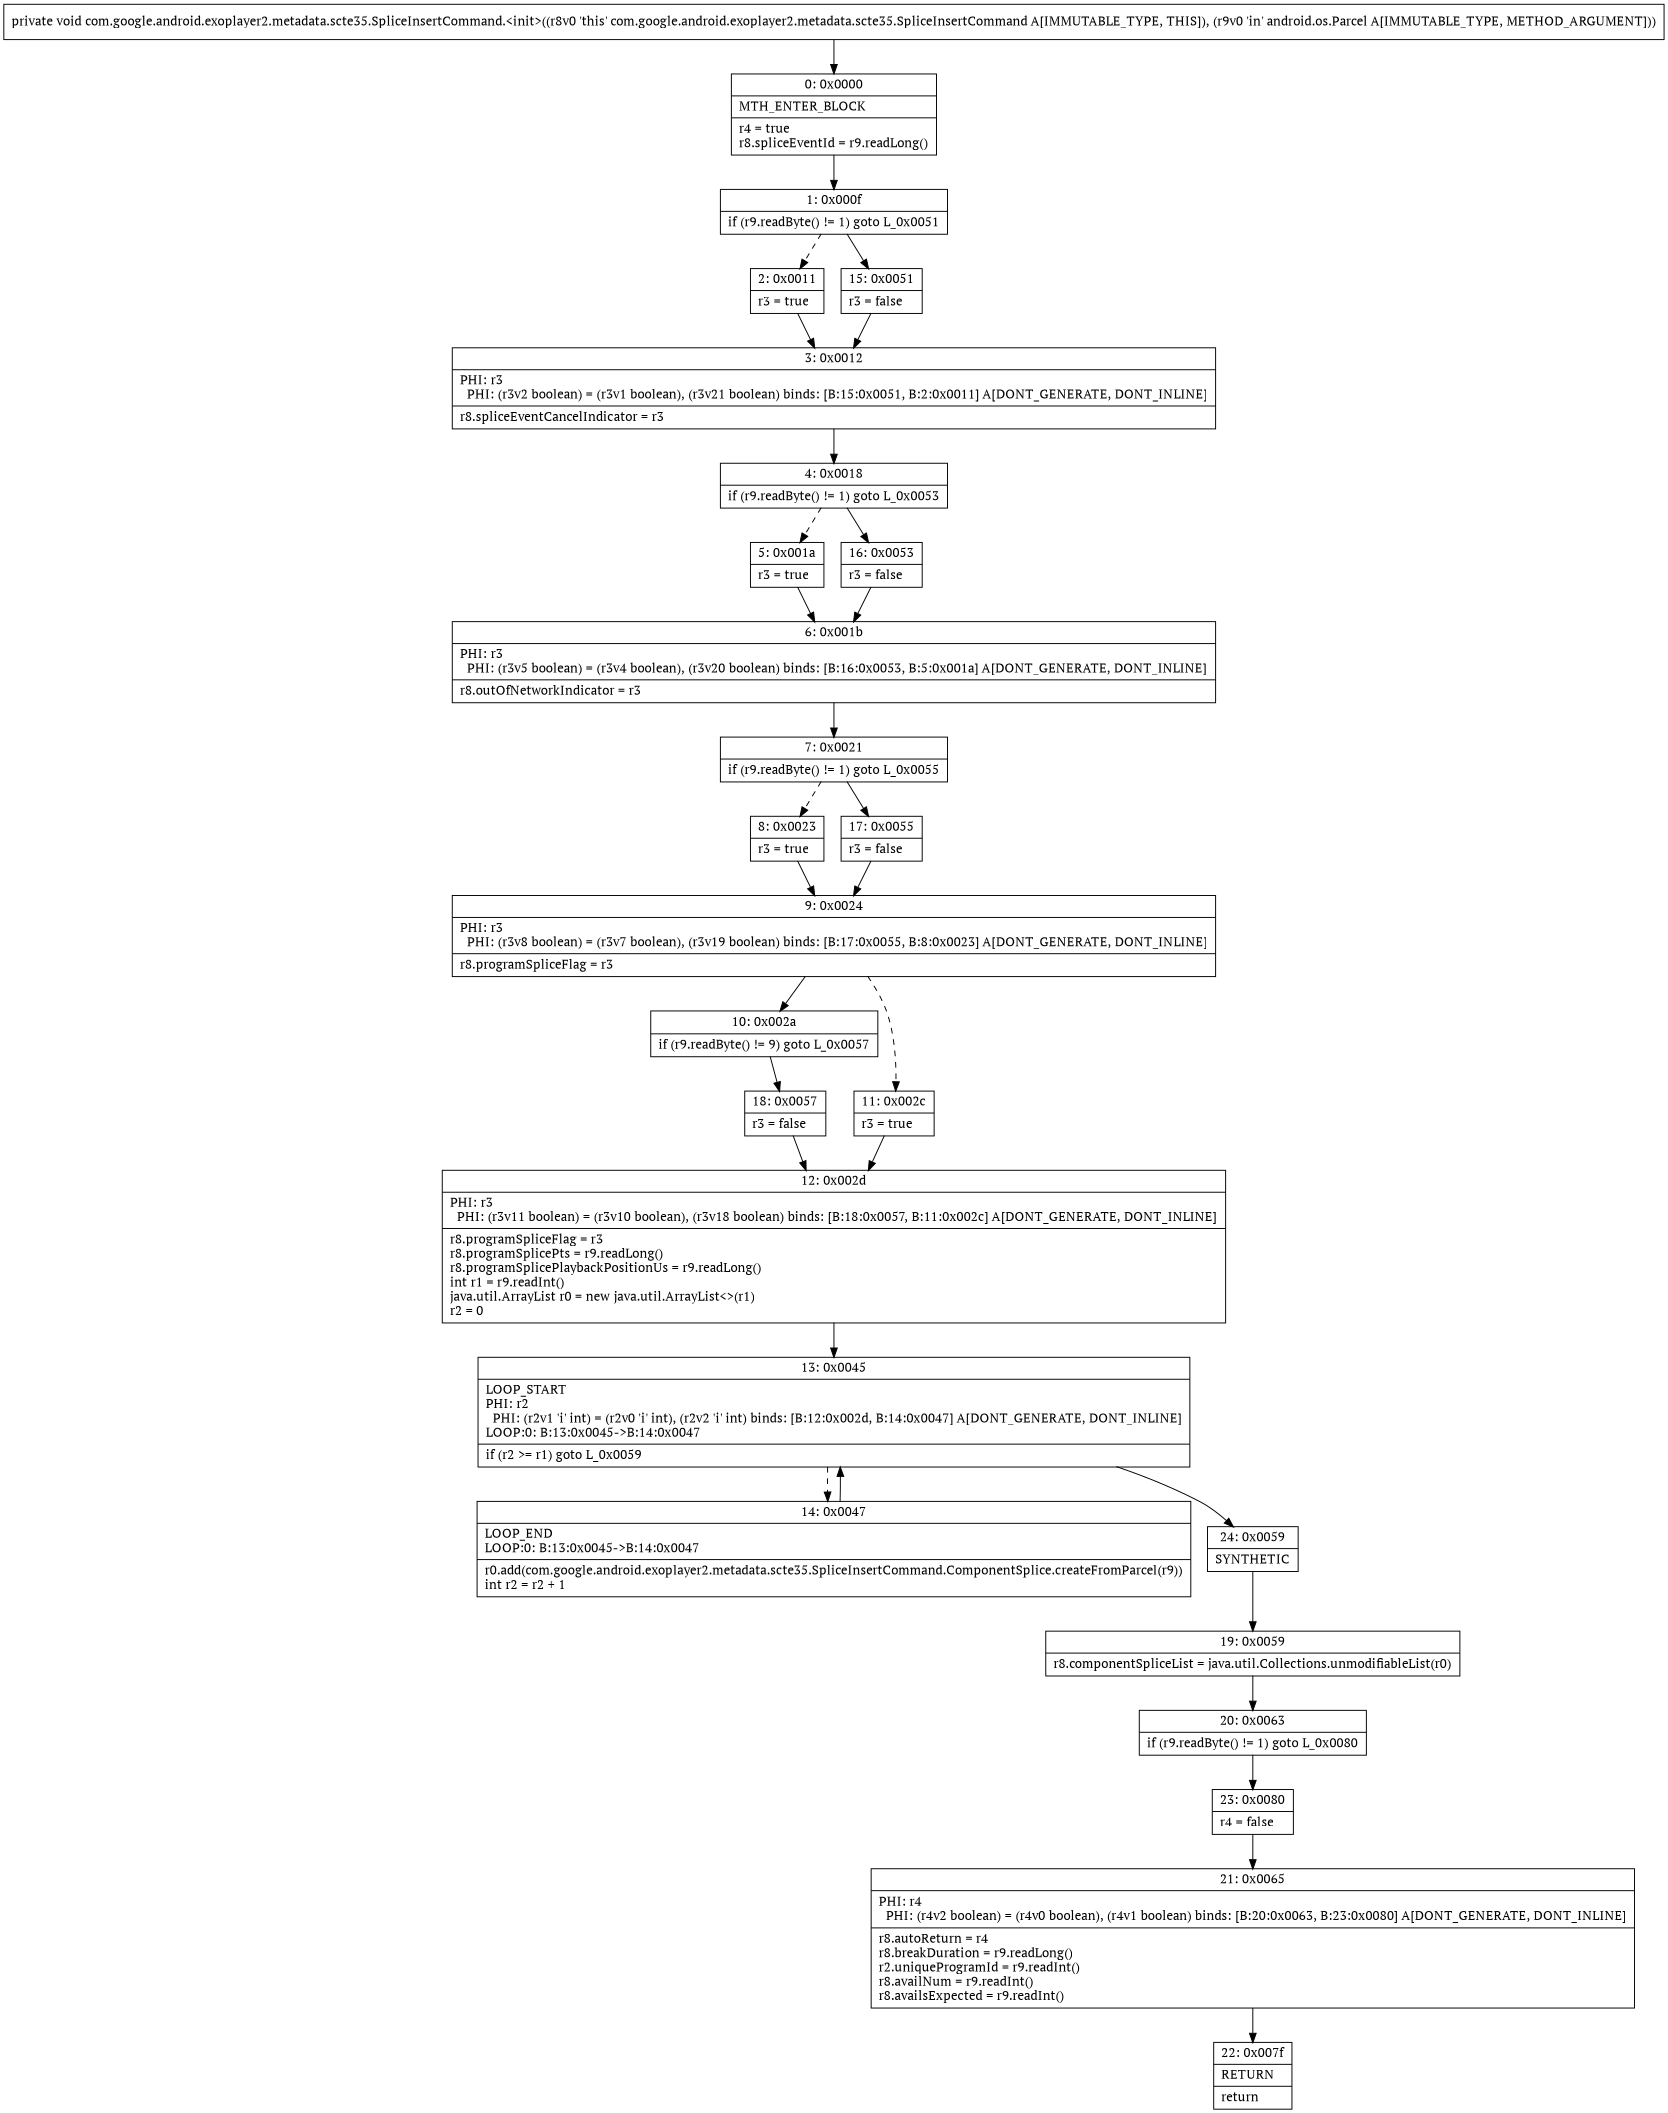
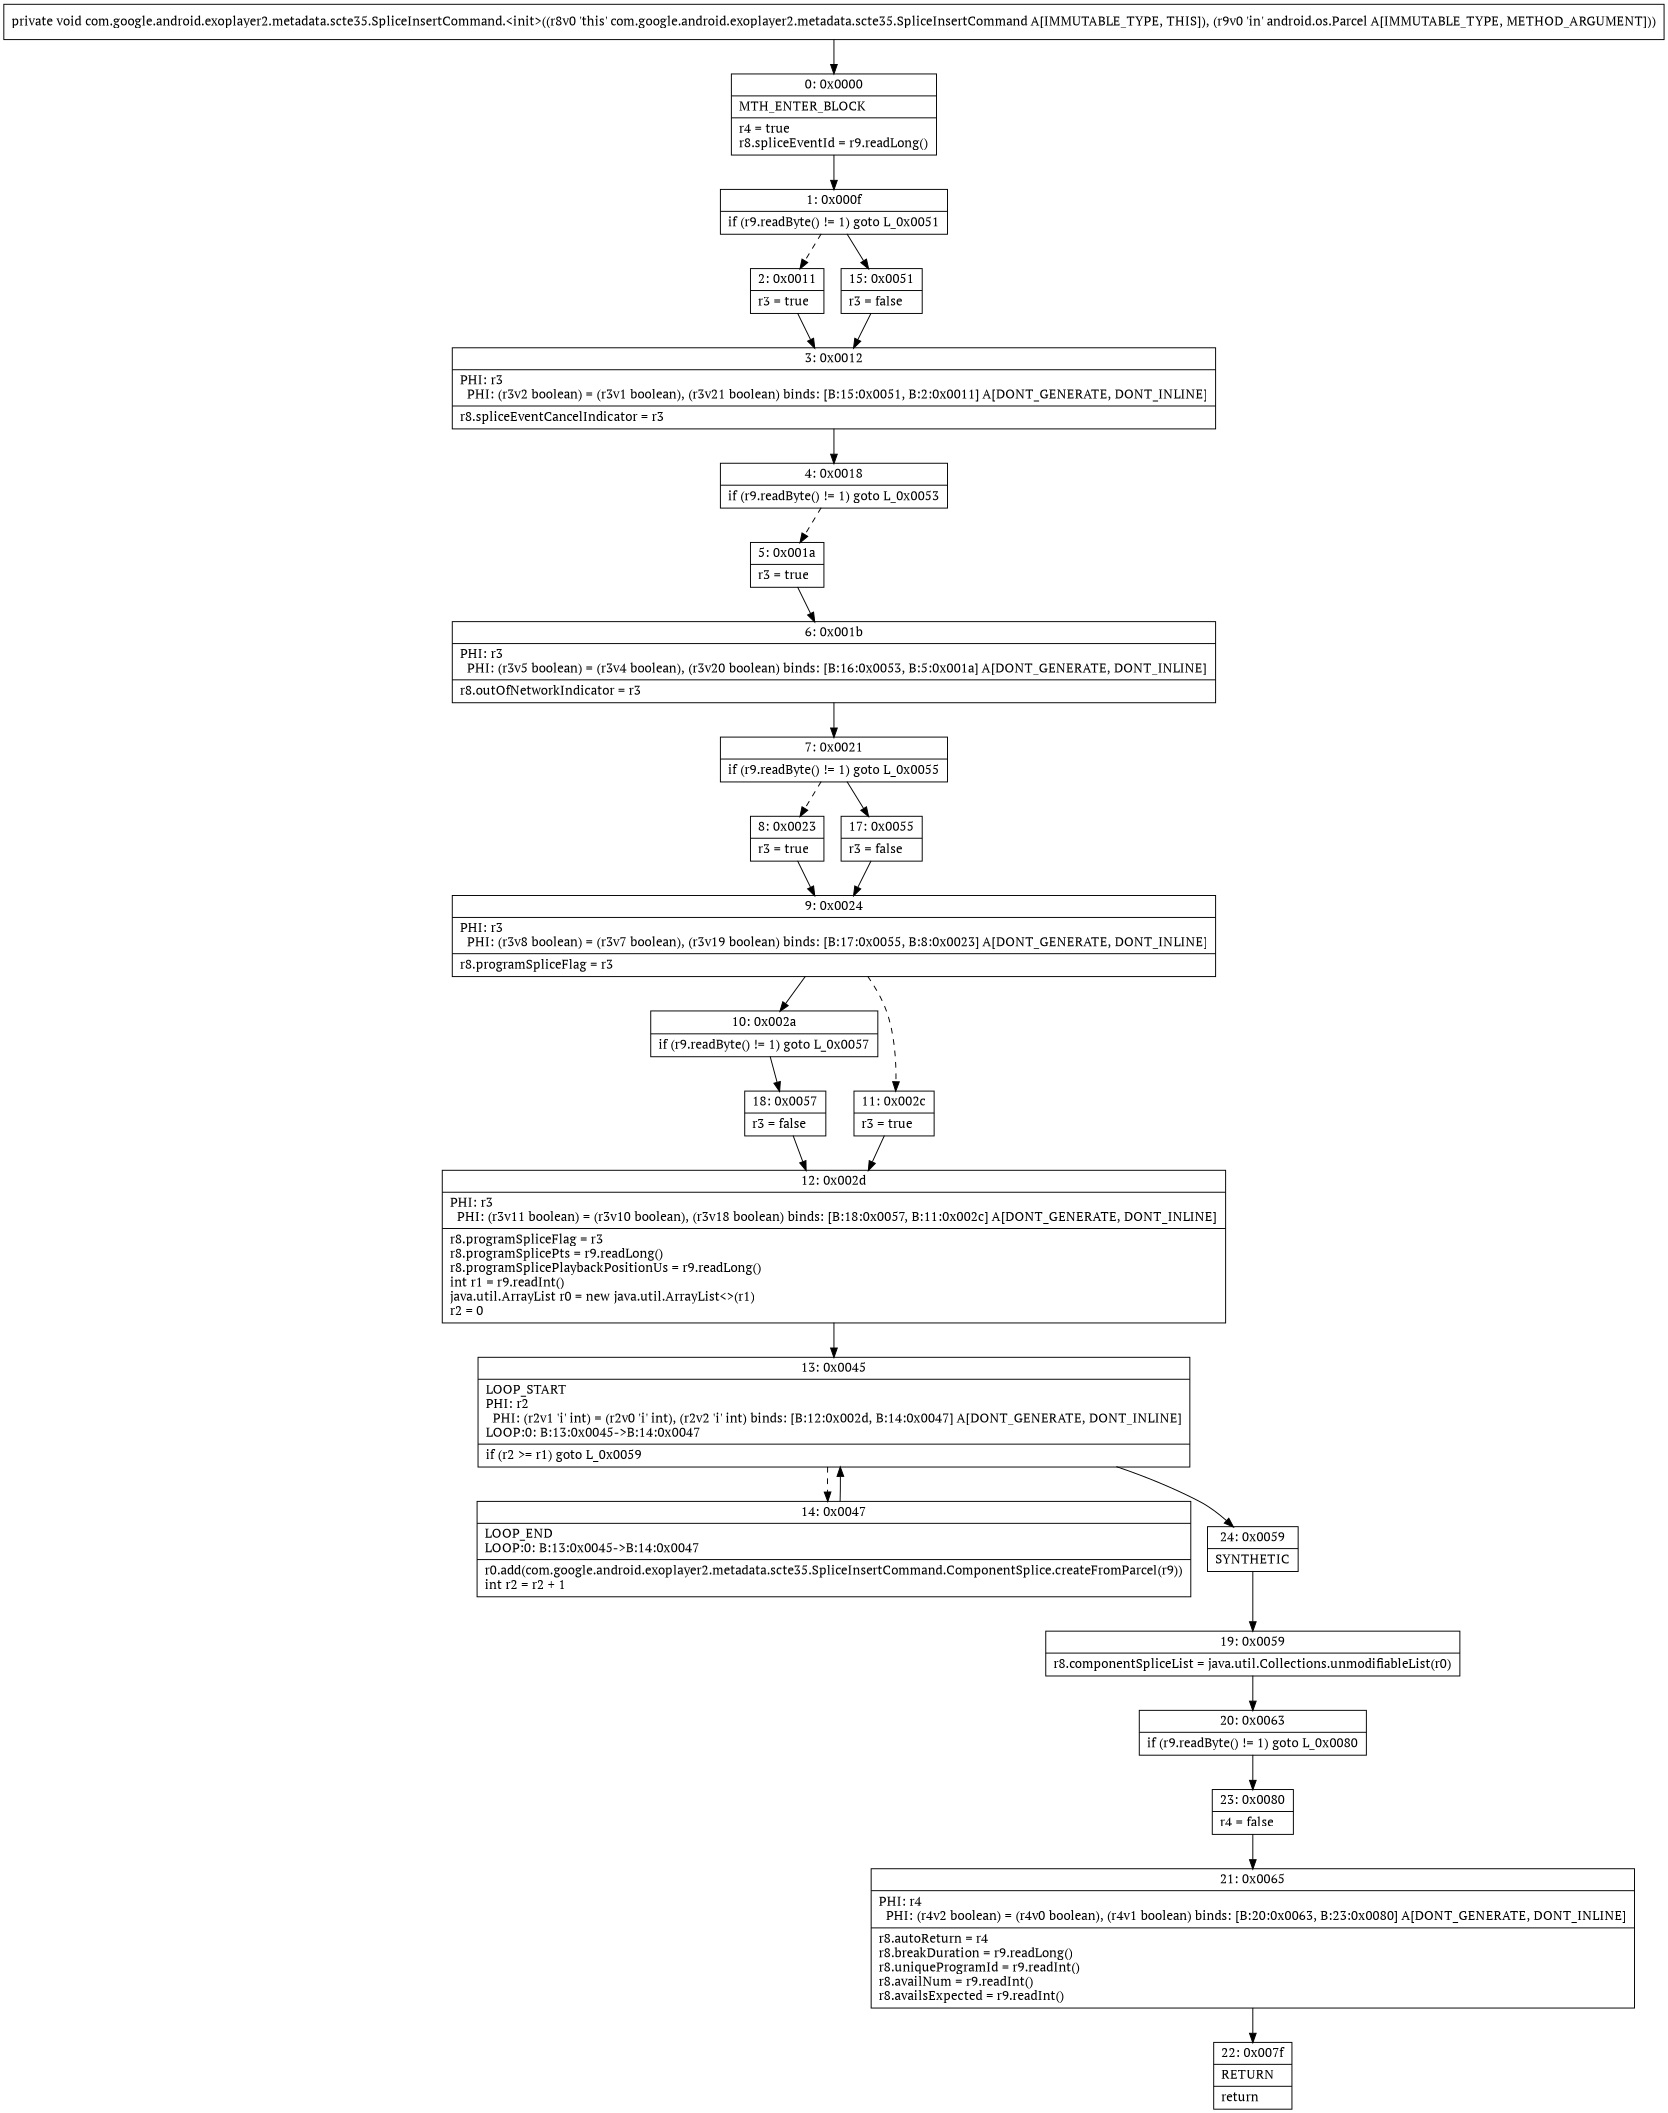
(882, 565) -> none
(764, 1045) -> (764, 1045)
(979, 1967) -> (979, 1967)
